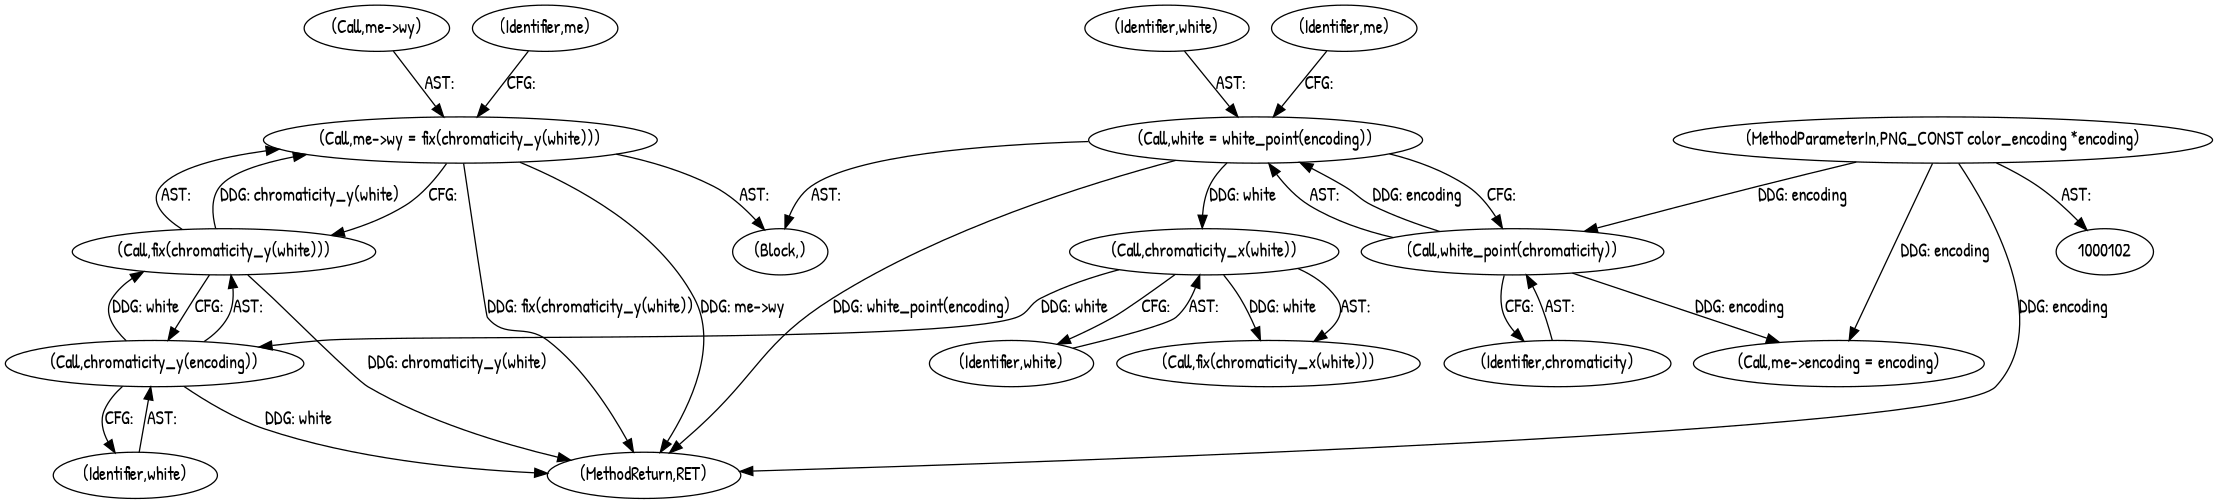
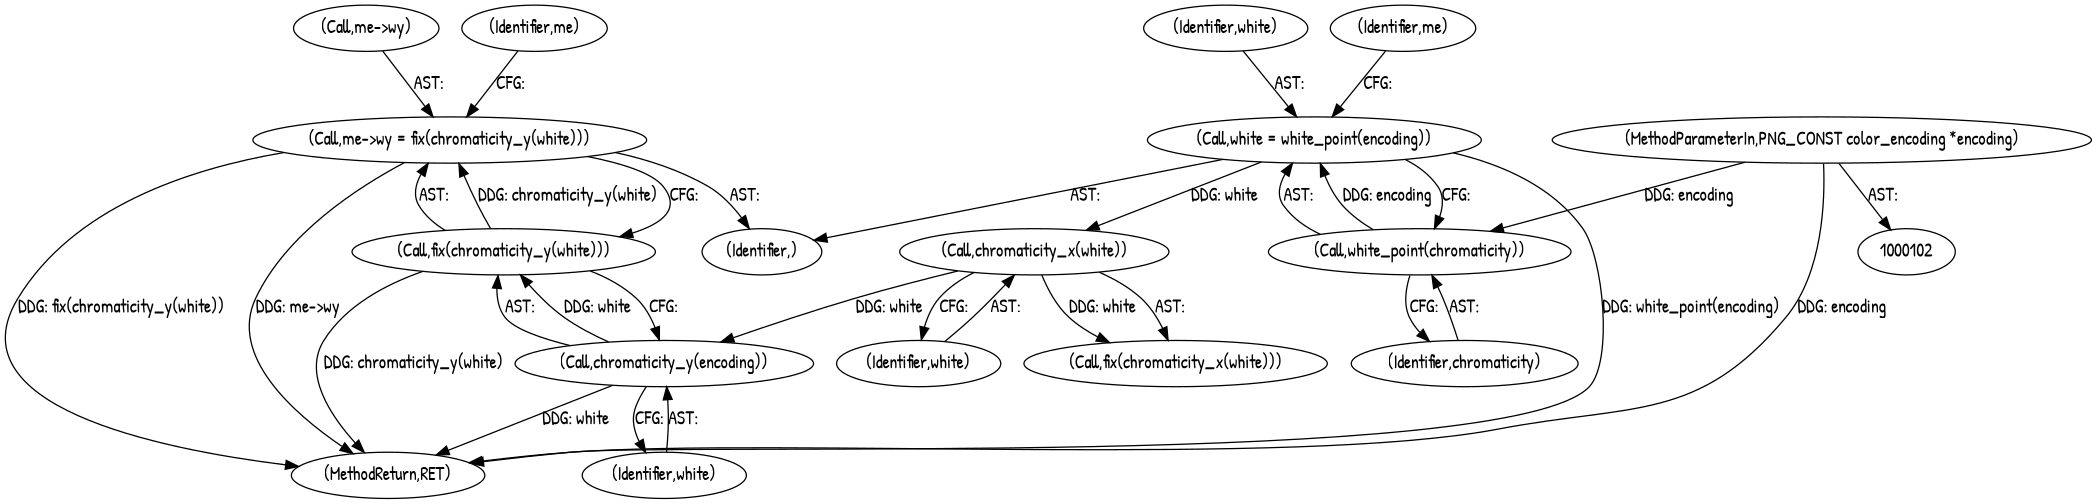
(780, 252) -> (762, 252)
(1839, 364) -> none
